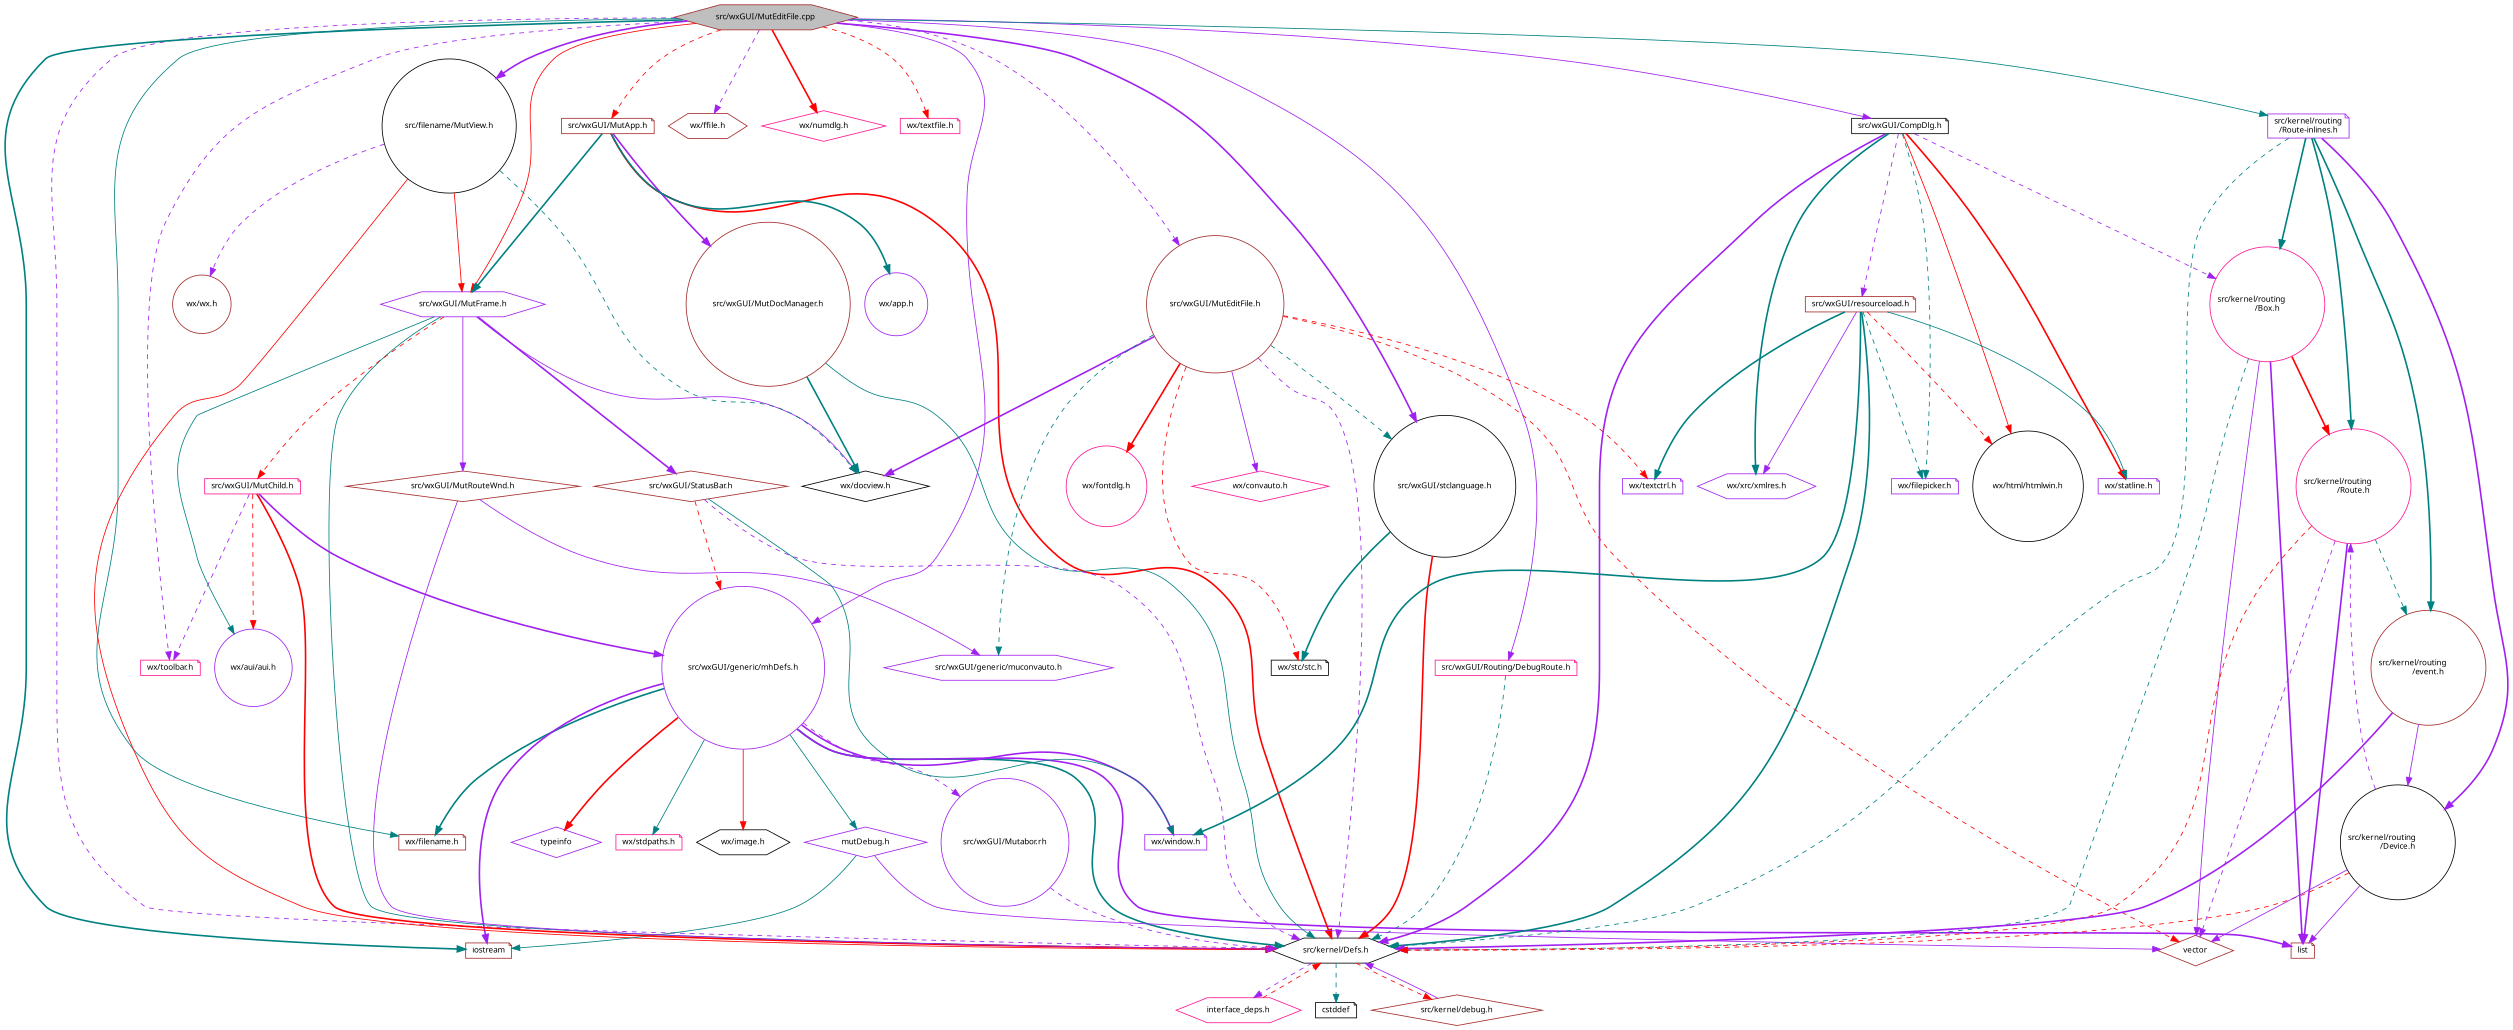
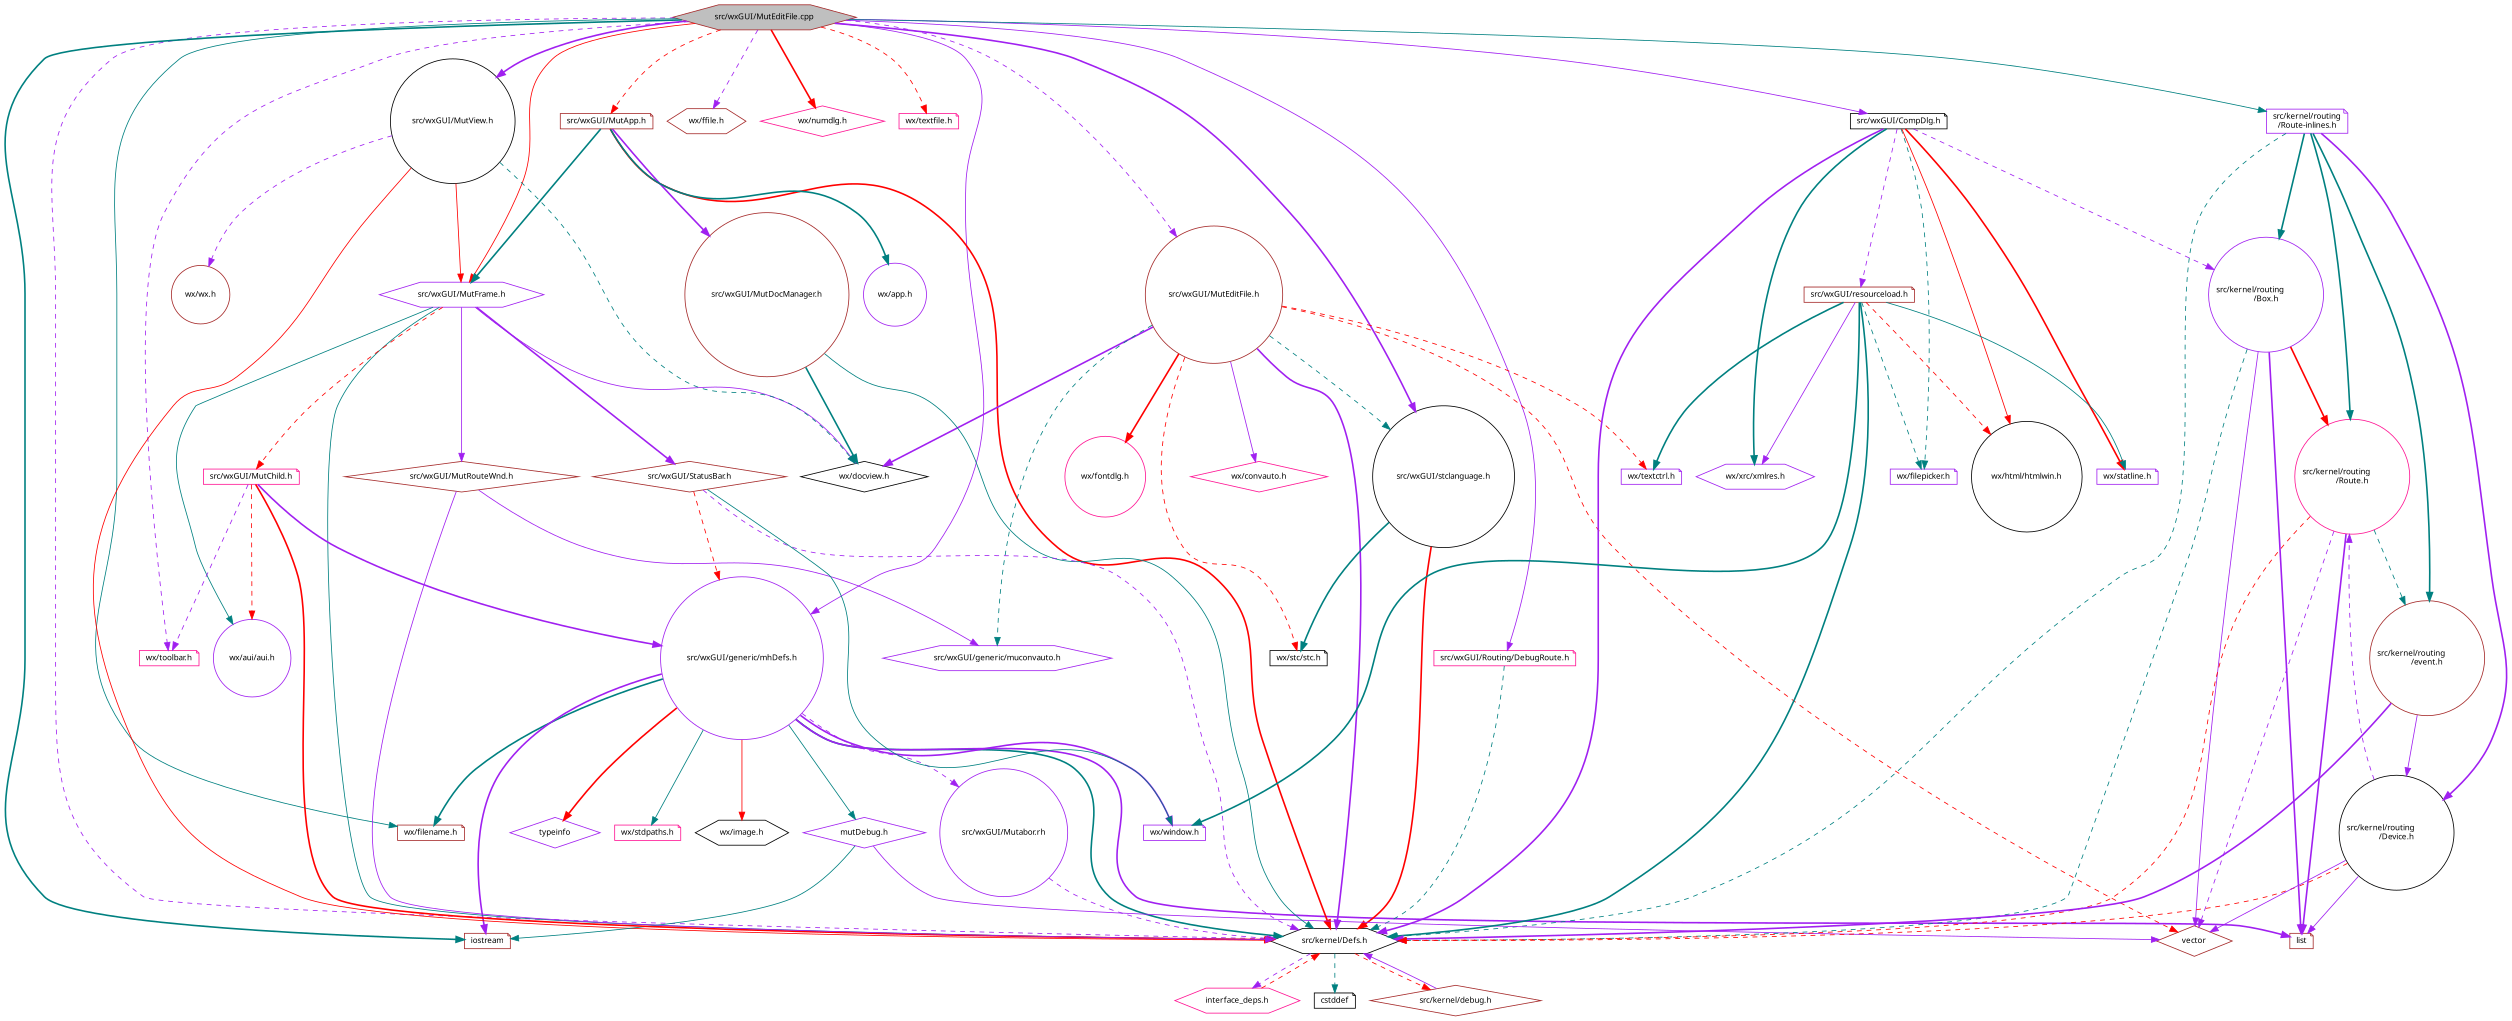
(449, 126) -> (453, 121)
(2267, 304) -> (2266, 295)
(1362, 622) -> (1360, 613)
